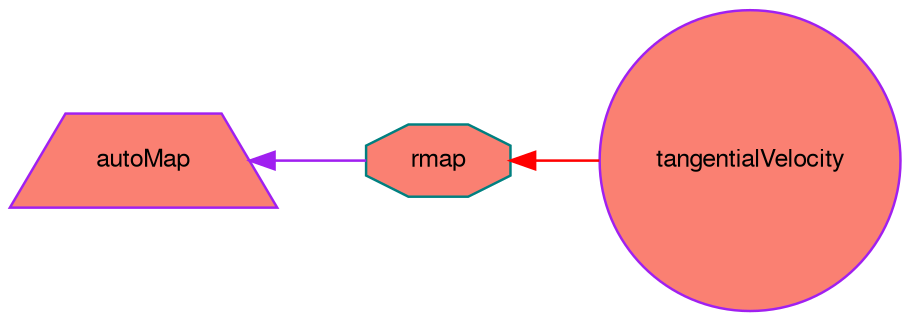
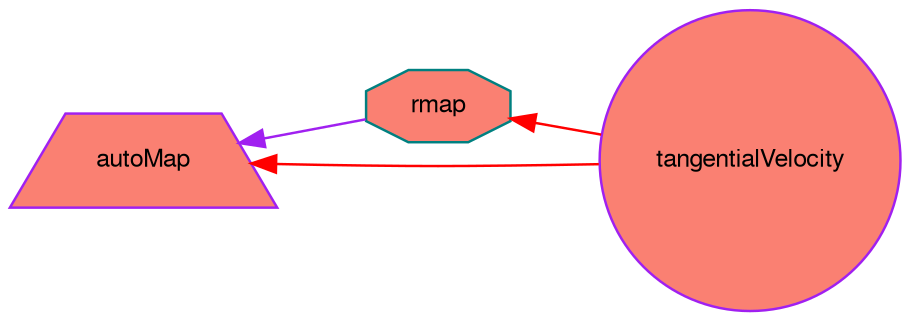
none -> (438, 166)
